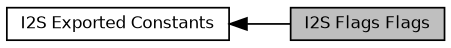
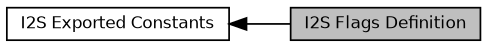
(368, 24) -> (386, 24)
